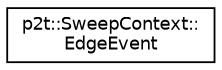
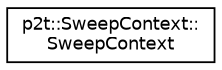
(111, 35) -> (111, 35)
